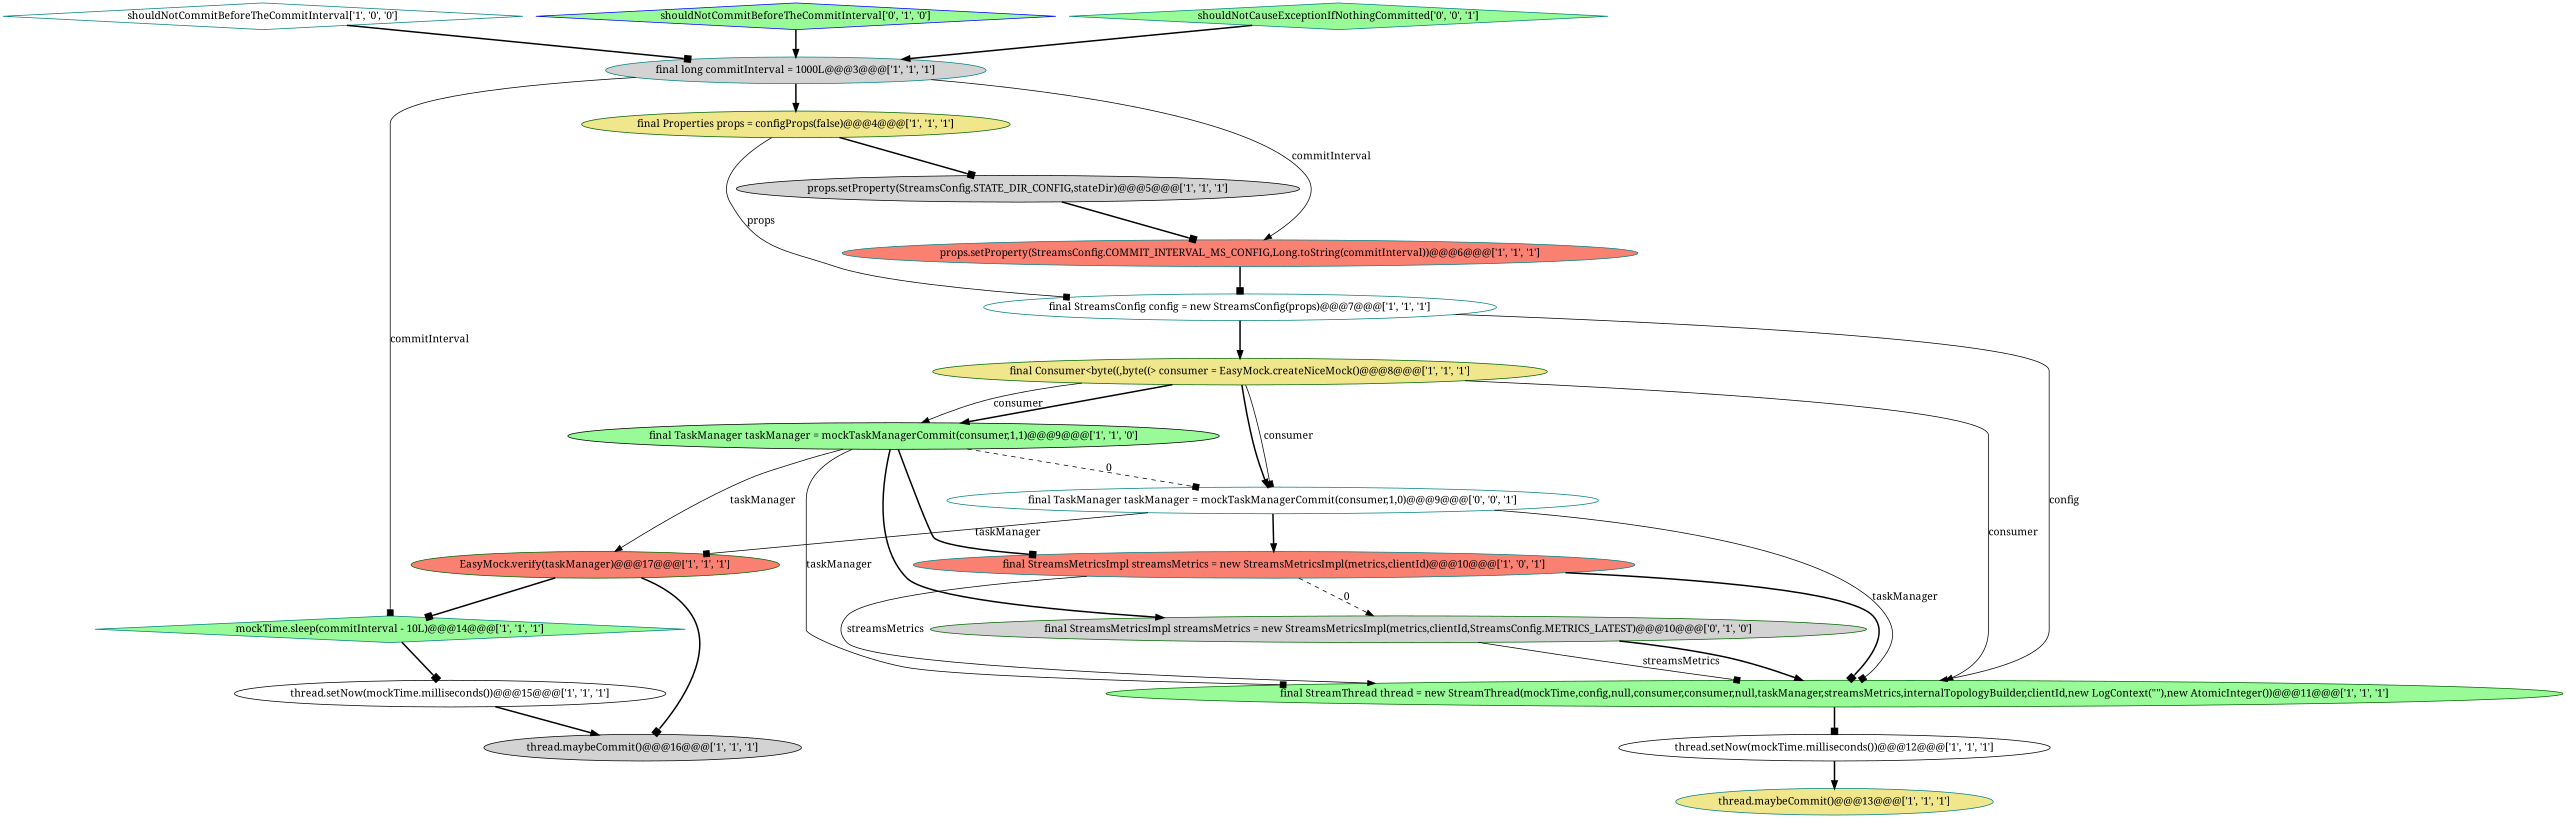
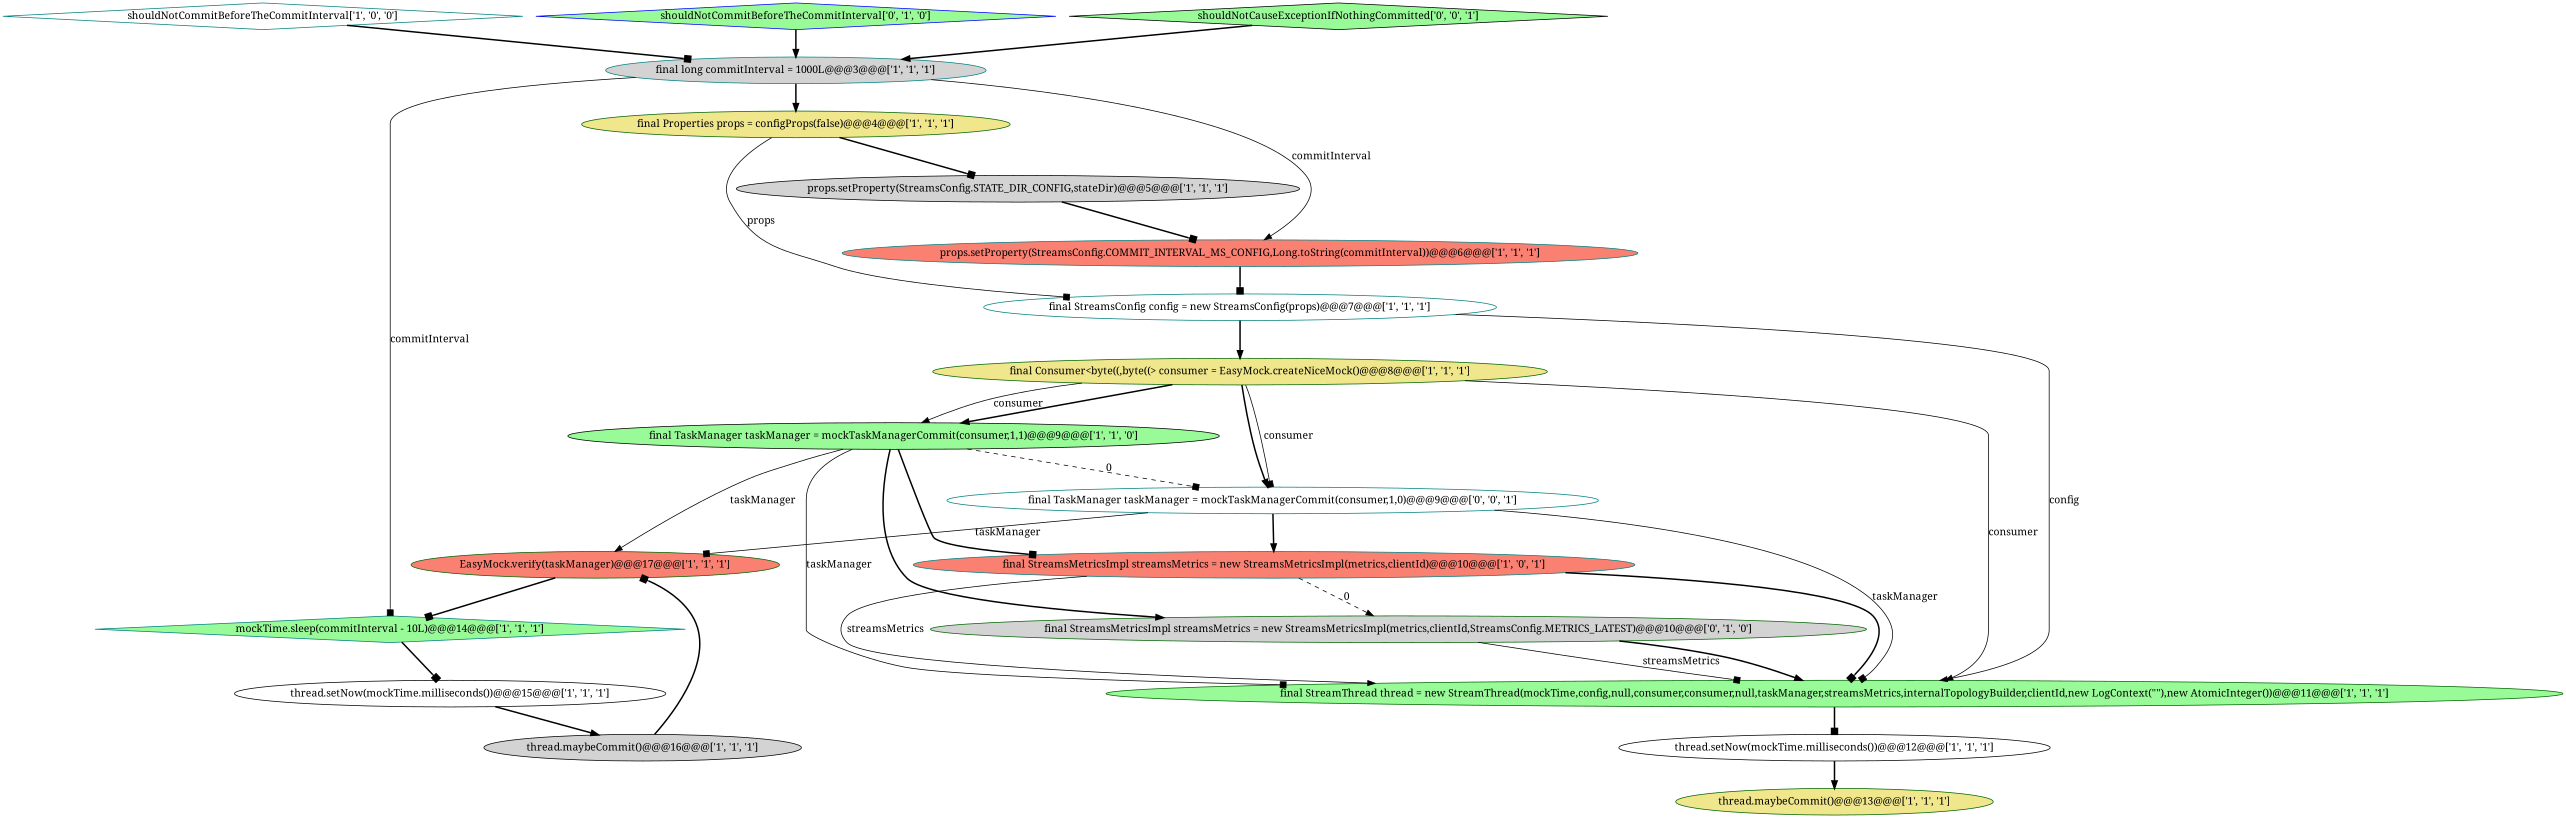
(1338, 16) -> (1338, 16)
(700, 645) -> (699, 652)
(1834, 802) -> (1834, 802)
